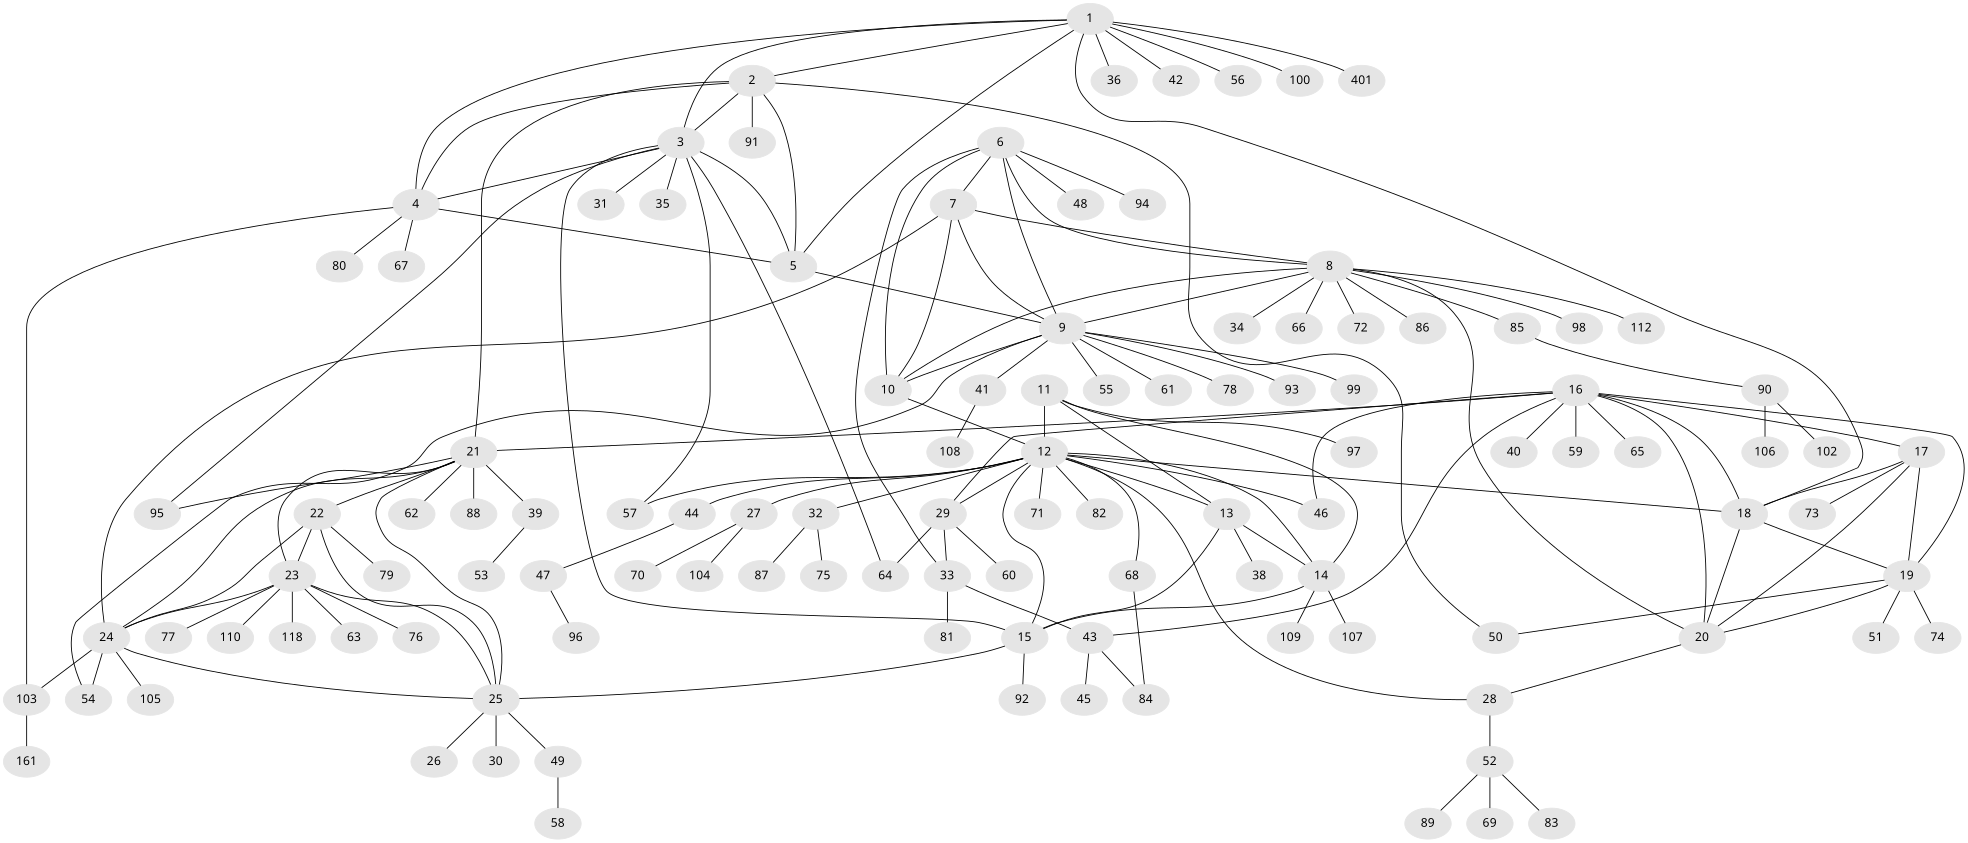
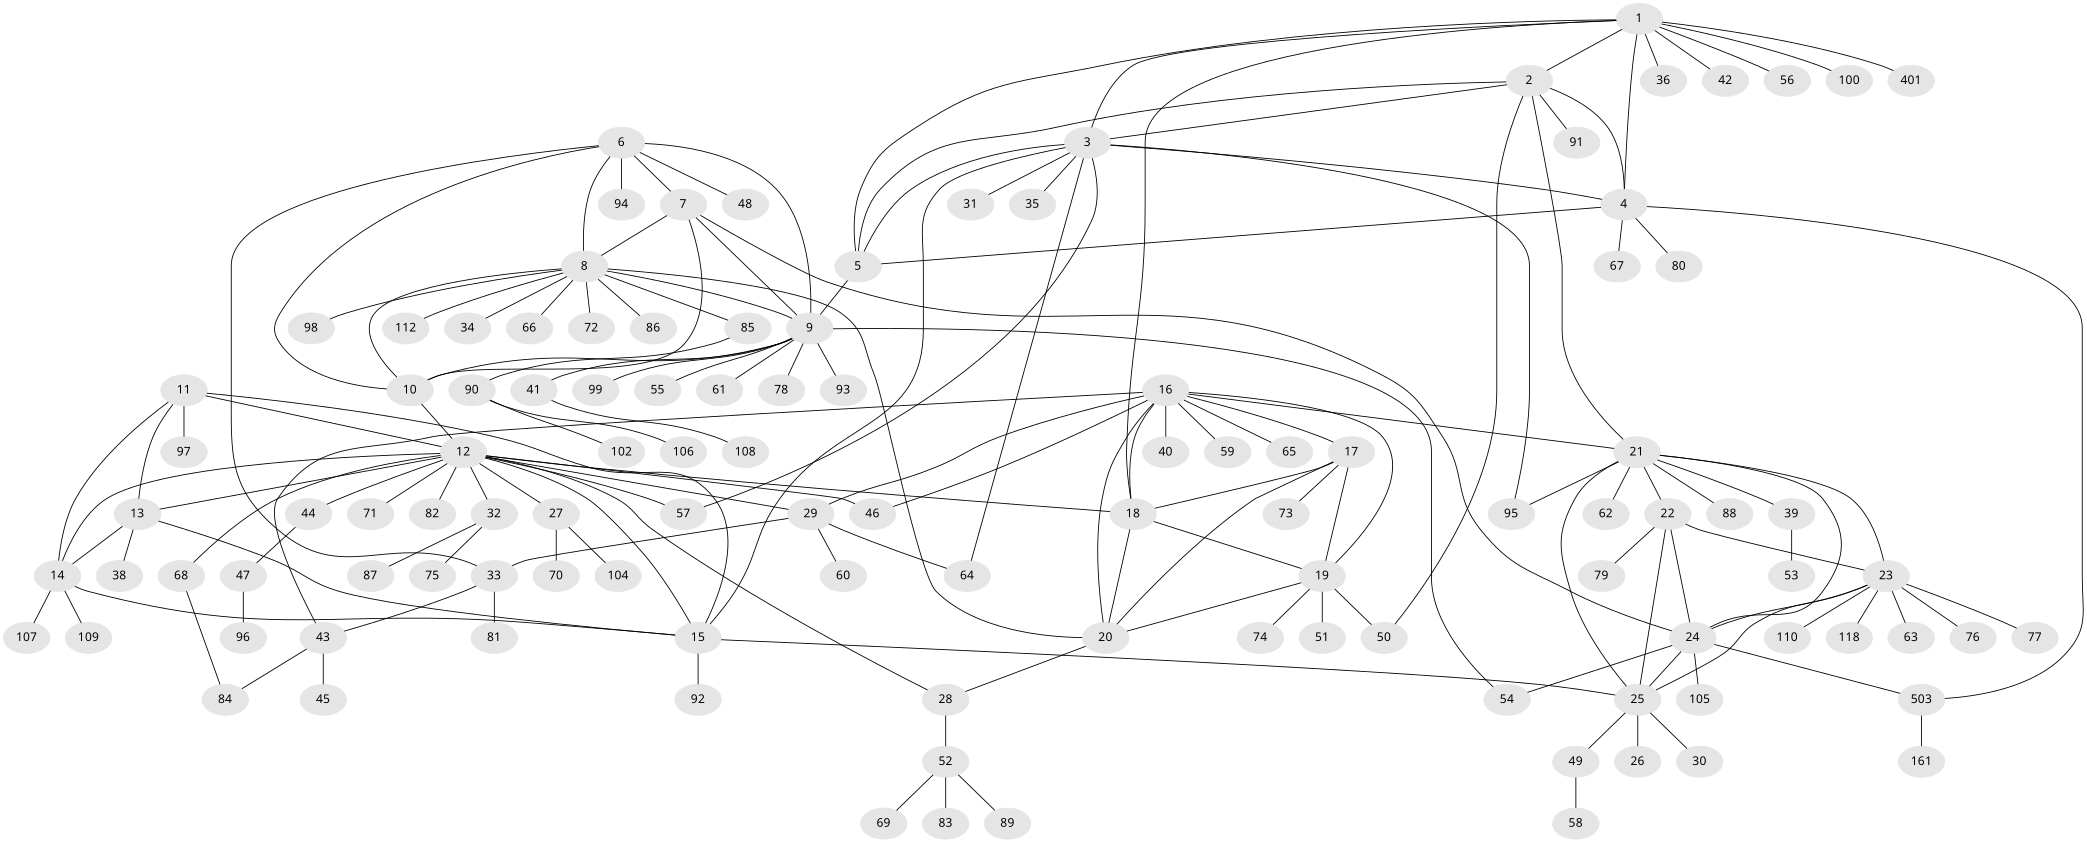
none -> (530, 447)
(27, 700) -> (1921, 700)
